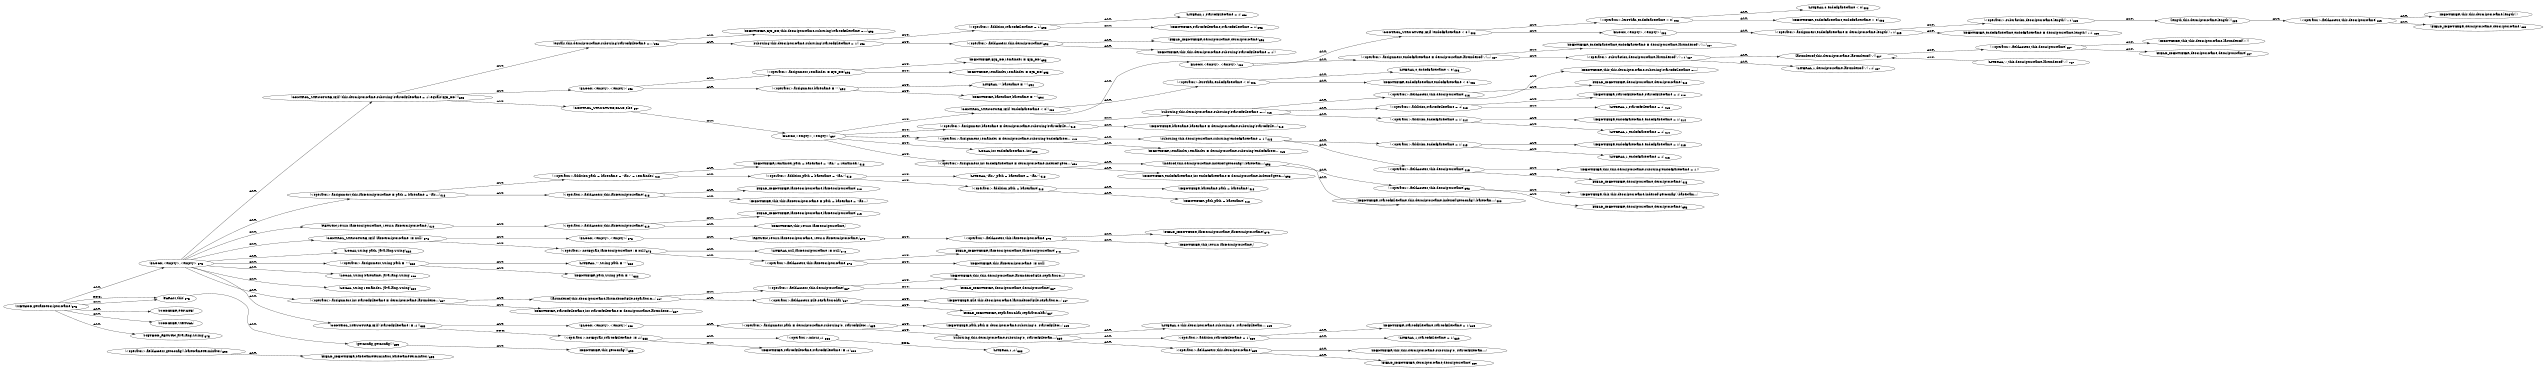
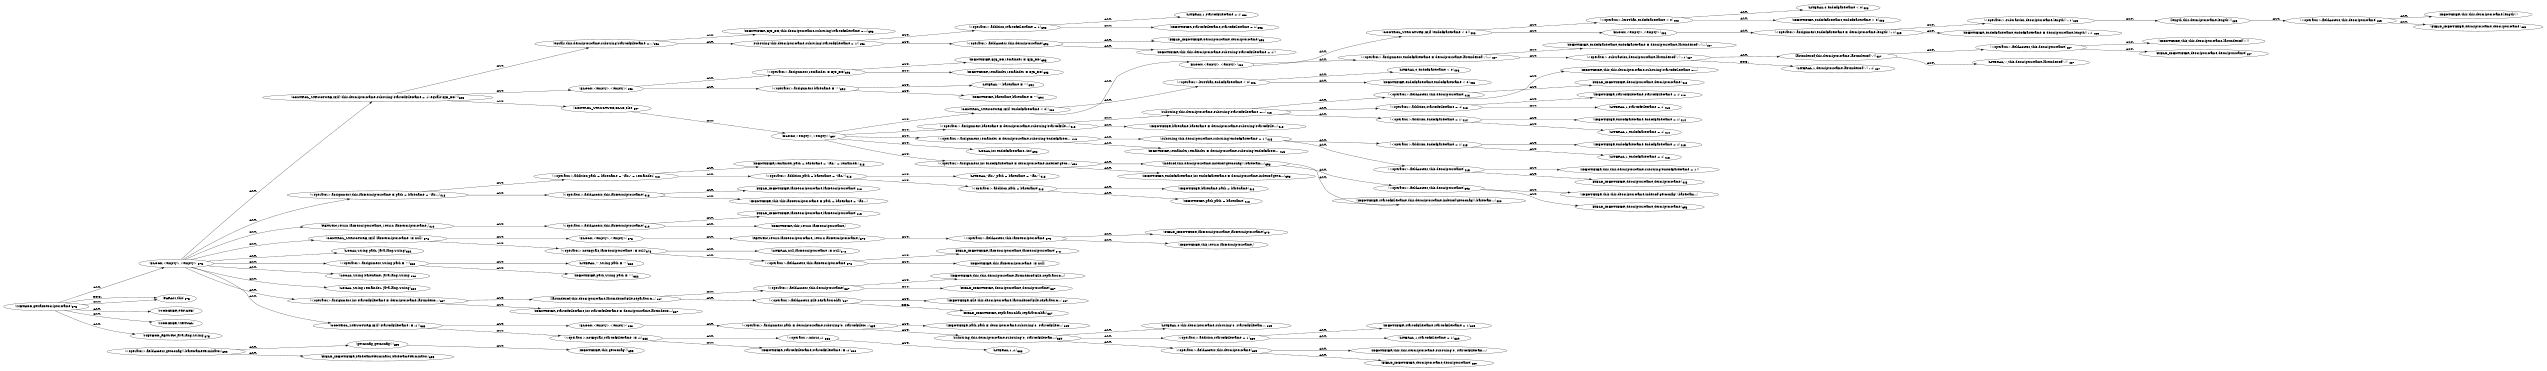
(1936, 59) -> (1934, 65)
(1745, 62) -> (1745, 62)
(2072, 62) -> (2072, 62)
(906, 305) -> (906, 305)
(257, 331) -> (291, 348)
(501, 331) -> (501, 331)
(906, 343) -> (906, 343)
